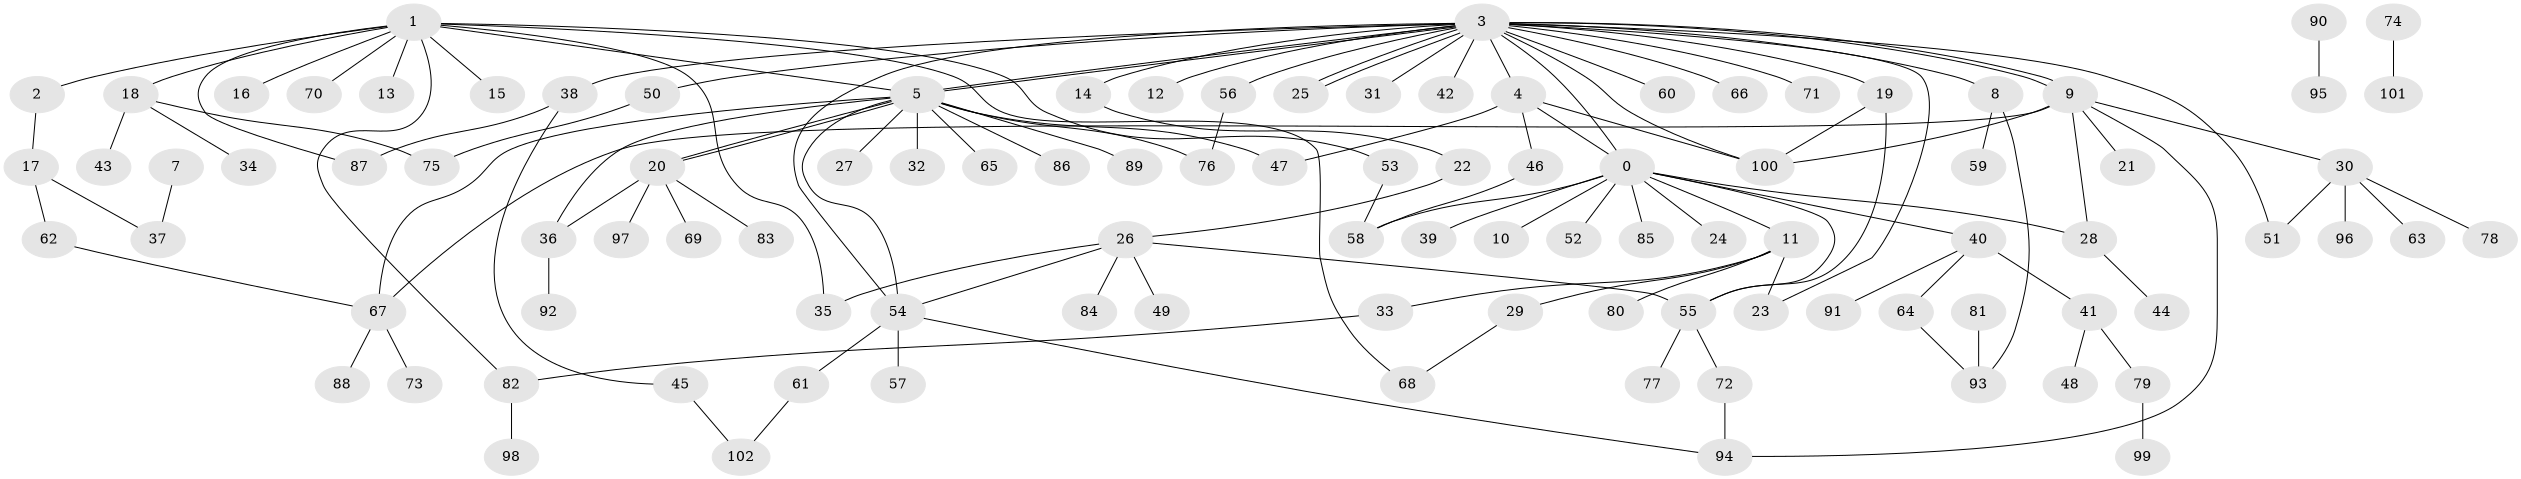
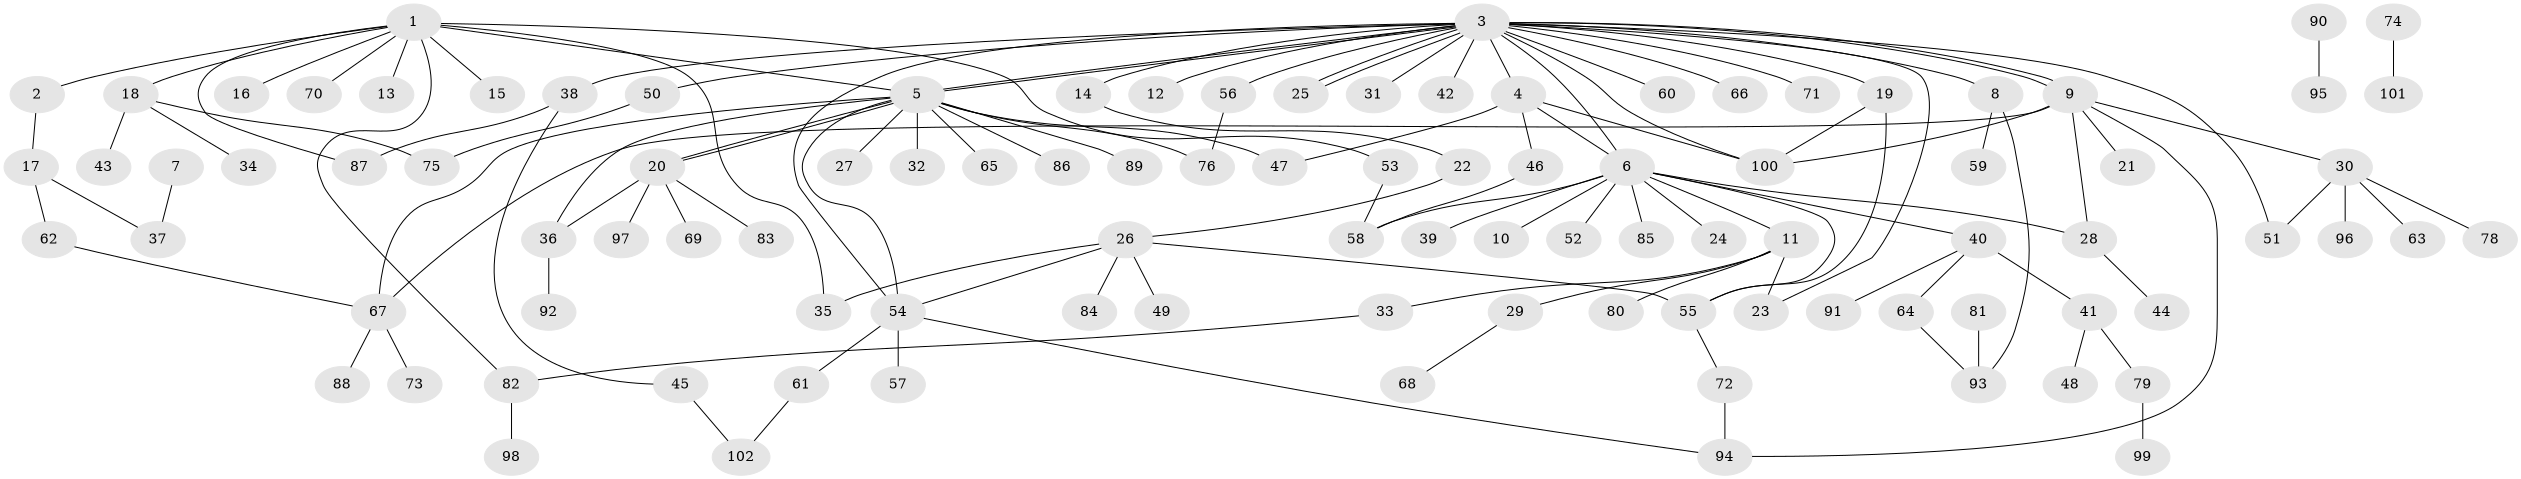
(997, 110) -> none
(1627, 167) -> (1627, 167)
(1652, 385) -> none
